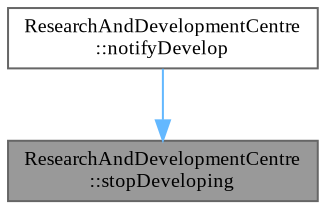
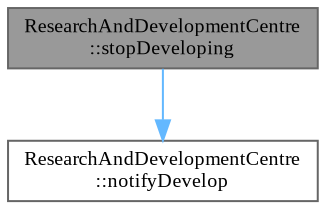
(163, 94) -> (163, 94)
